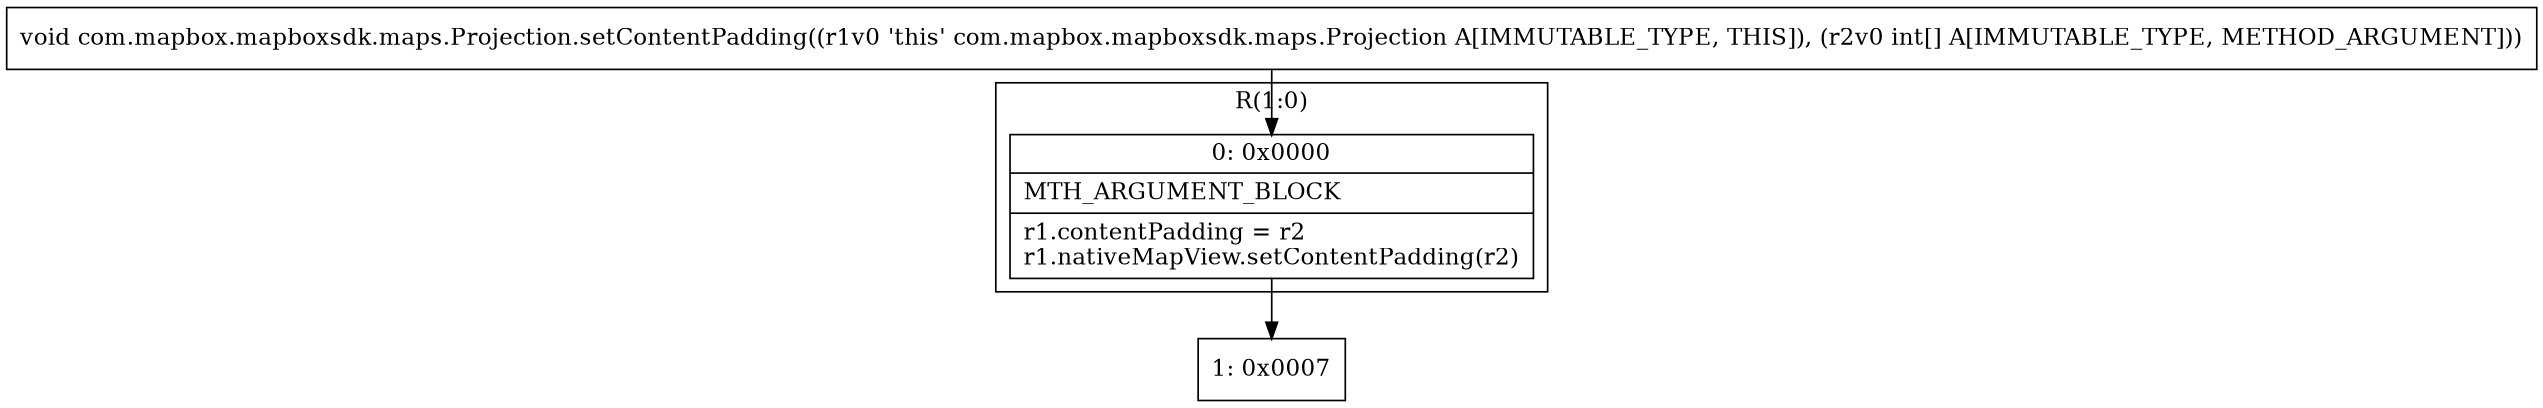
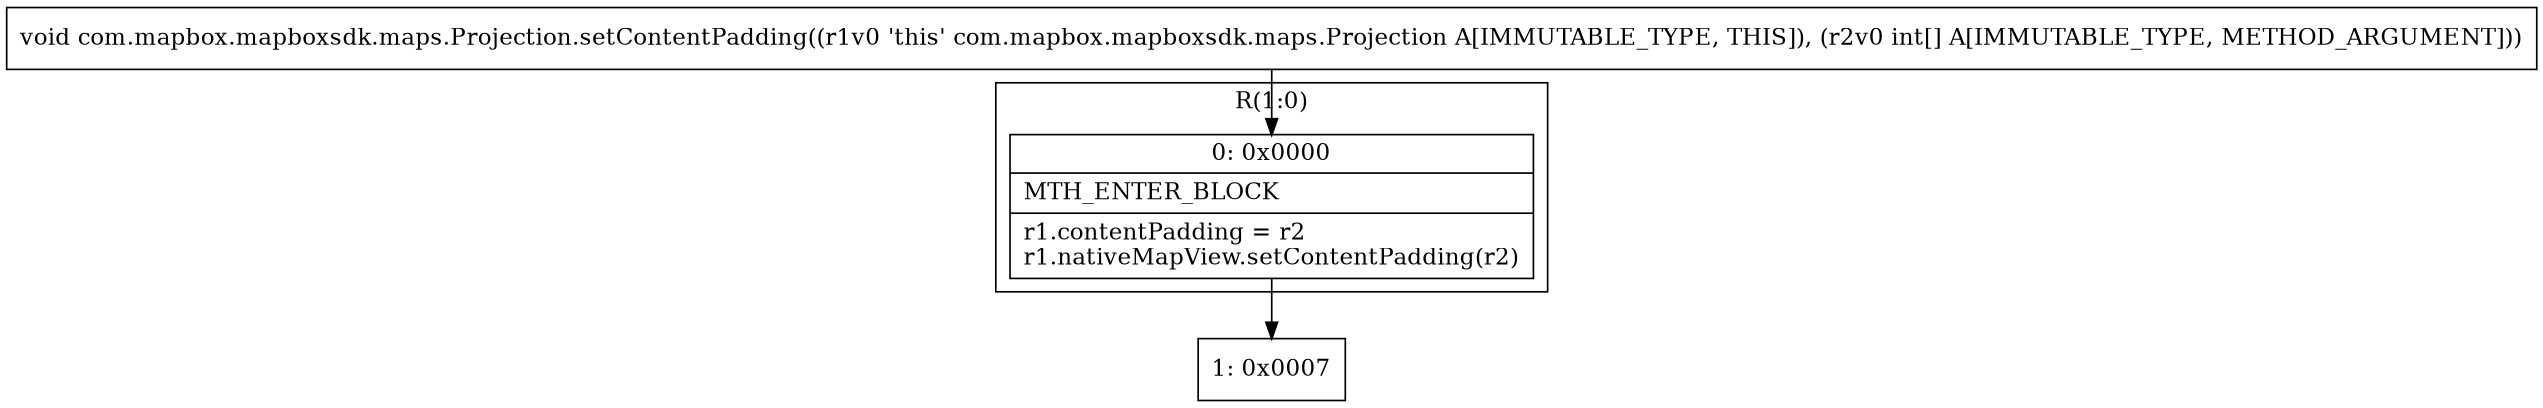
(1182, 192) -> (1152, 192)
